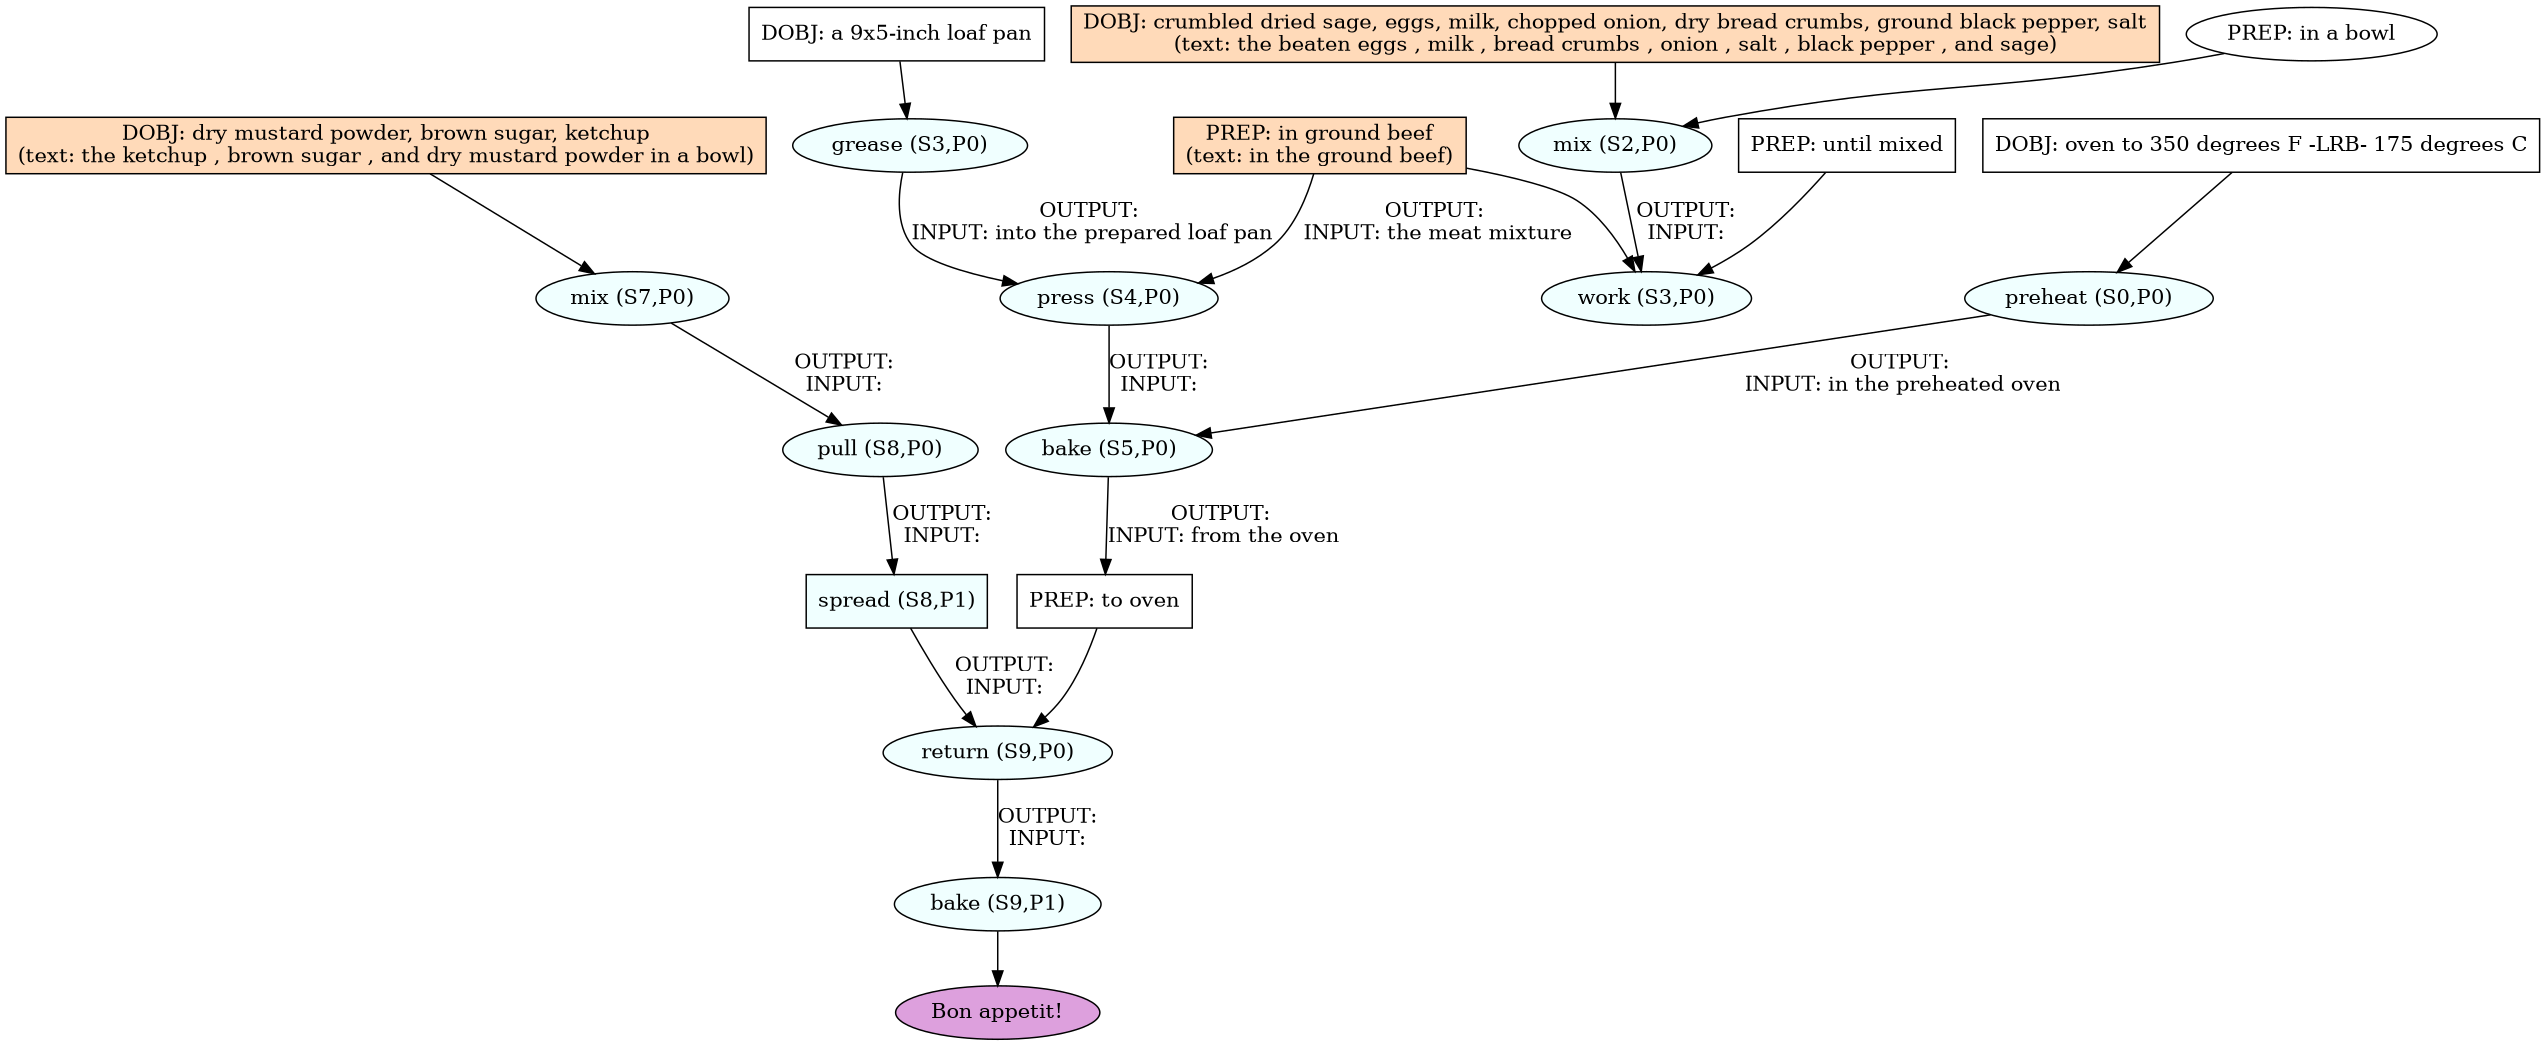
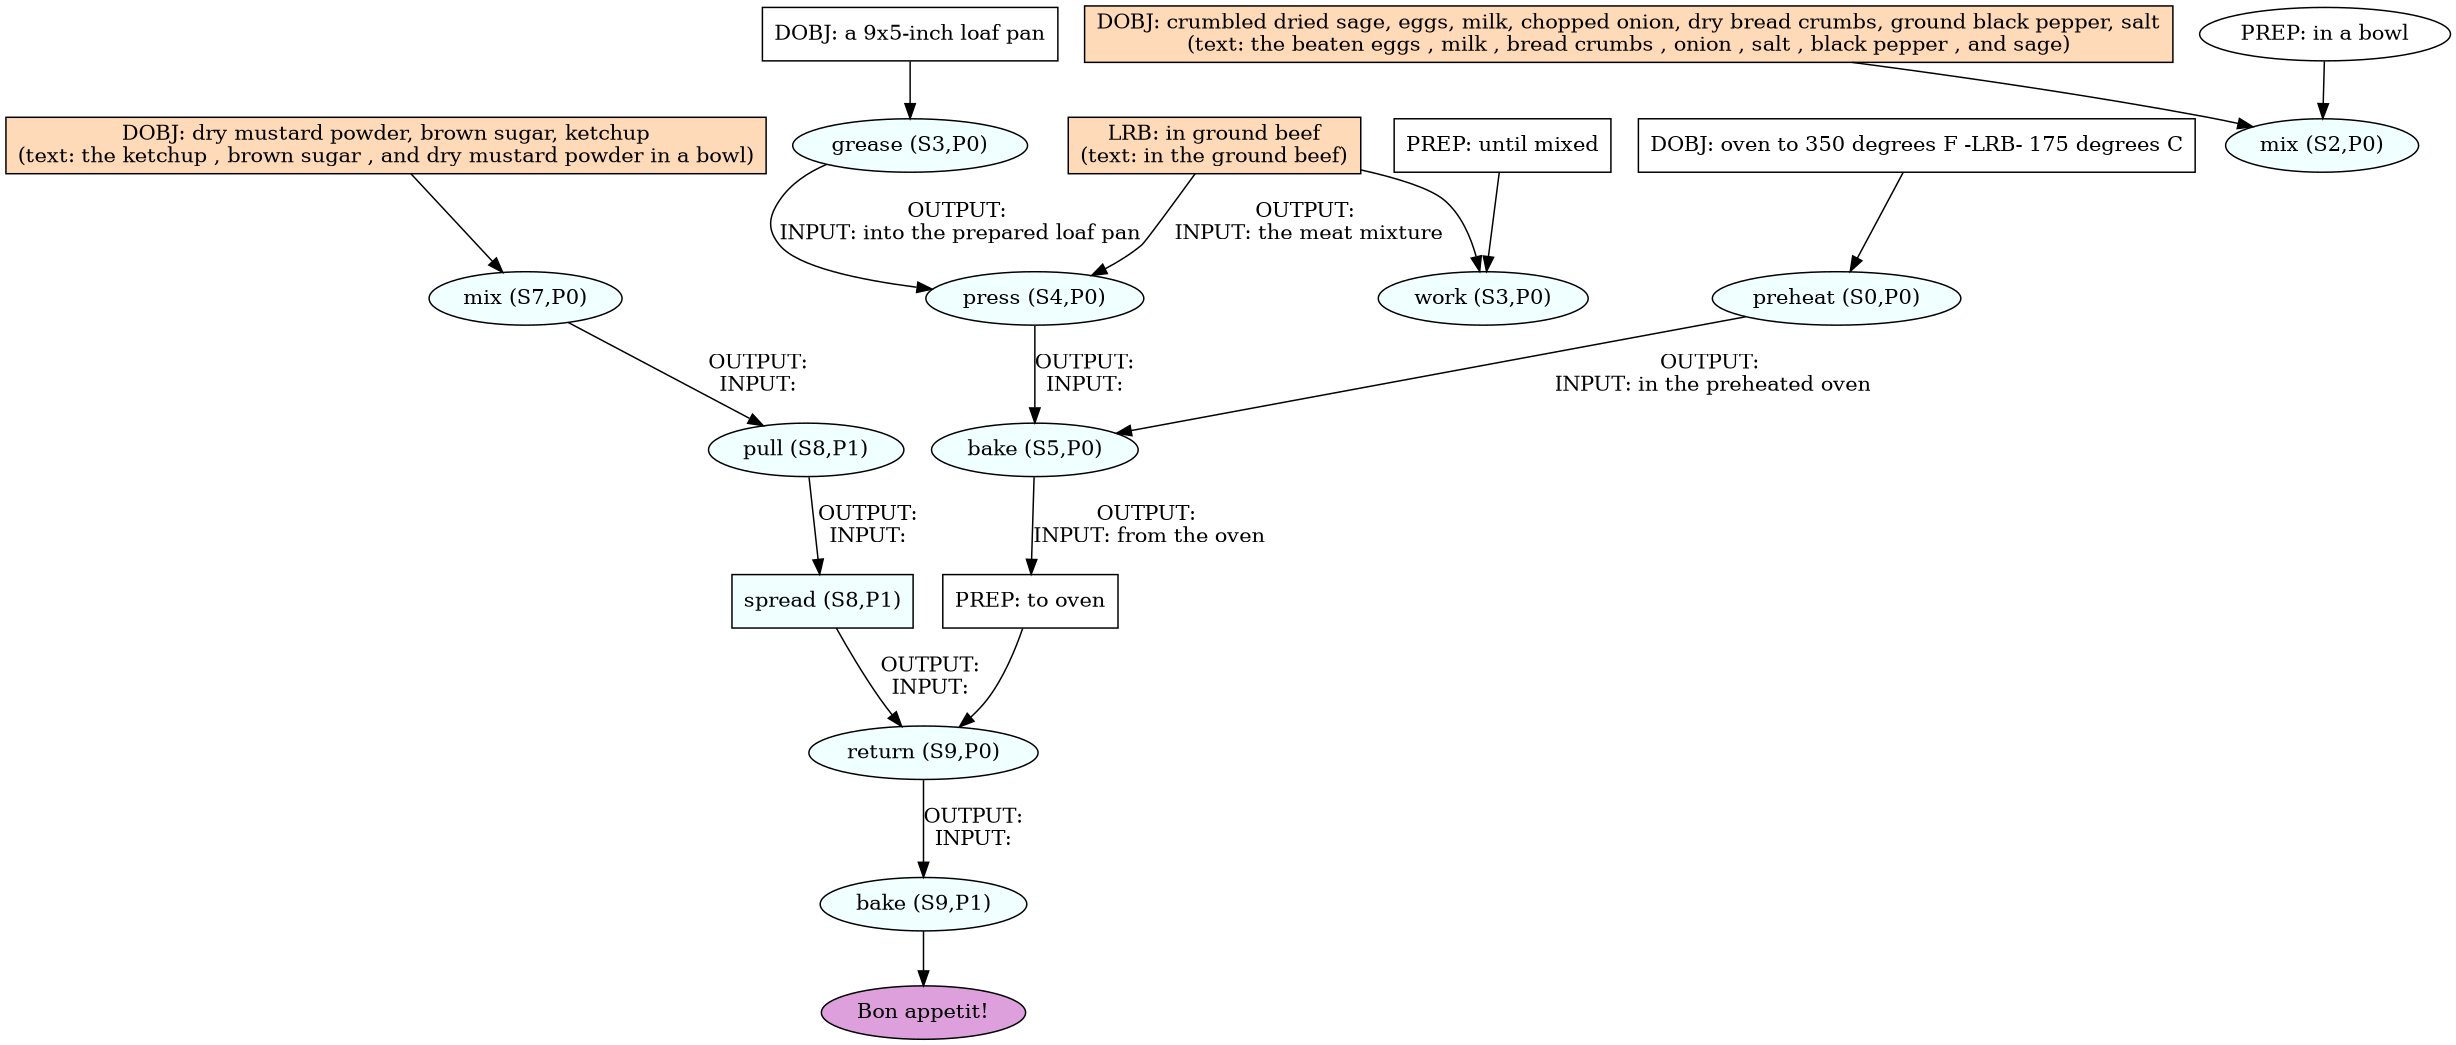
(1320, 146) -> (1215, 146)
(1629, 215) -> none
(880, 450) -> (806, 450)
